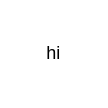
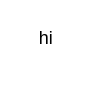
(53, 53) -> (46, 38)
